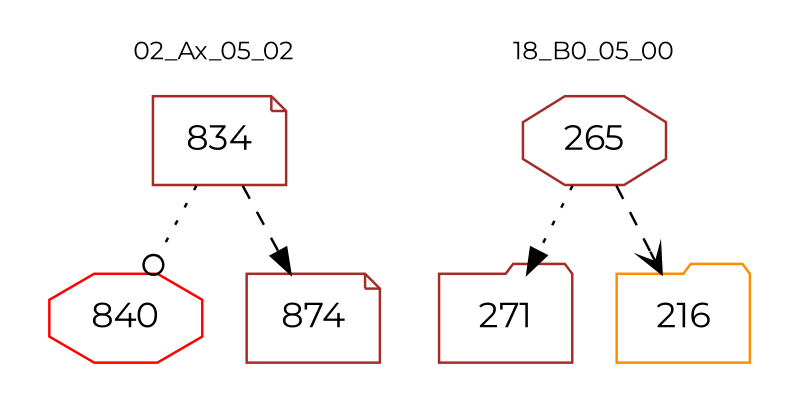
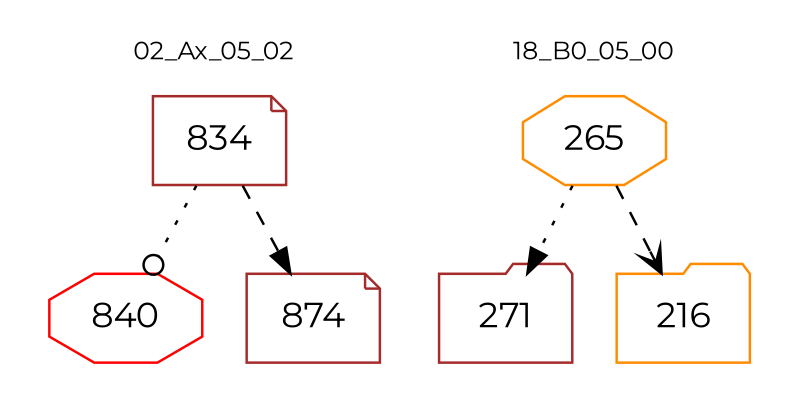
(594, 141) -> (594, 141)
